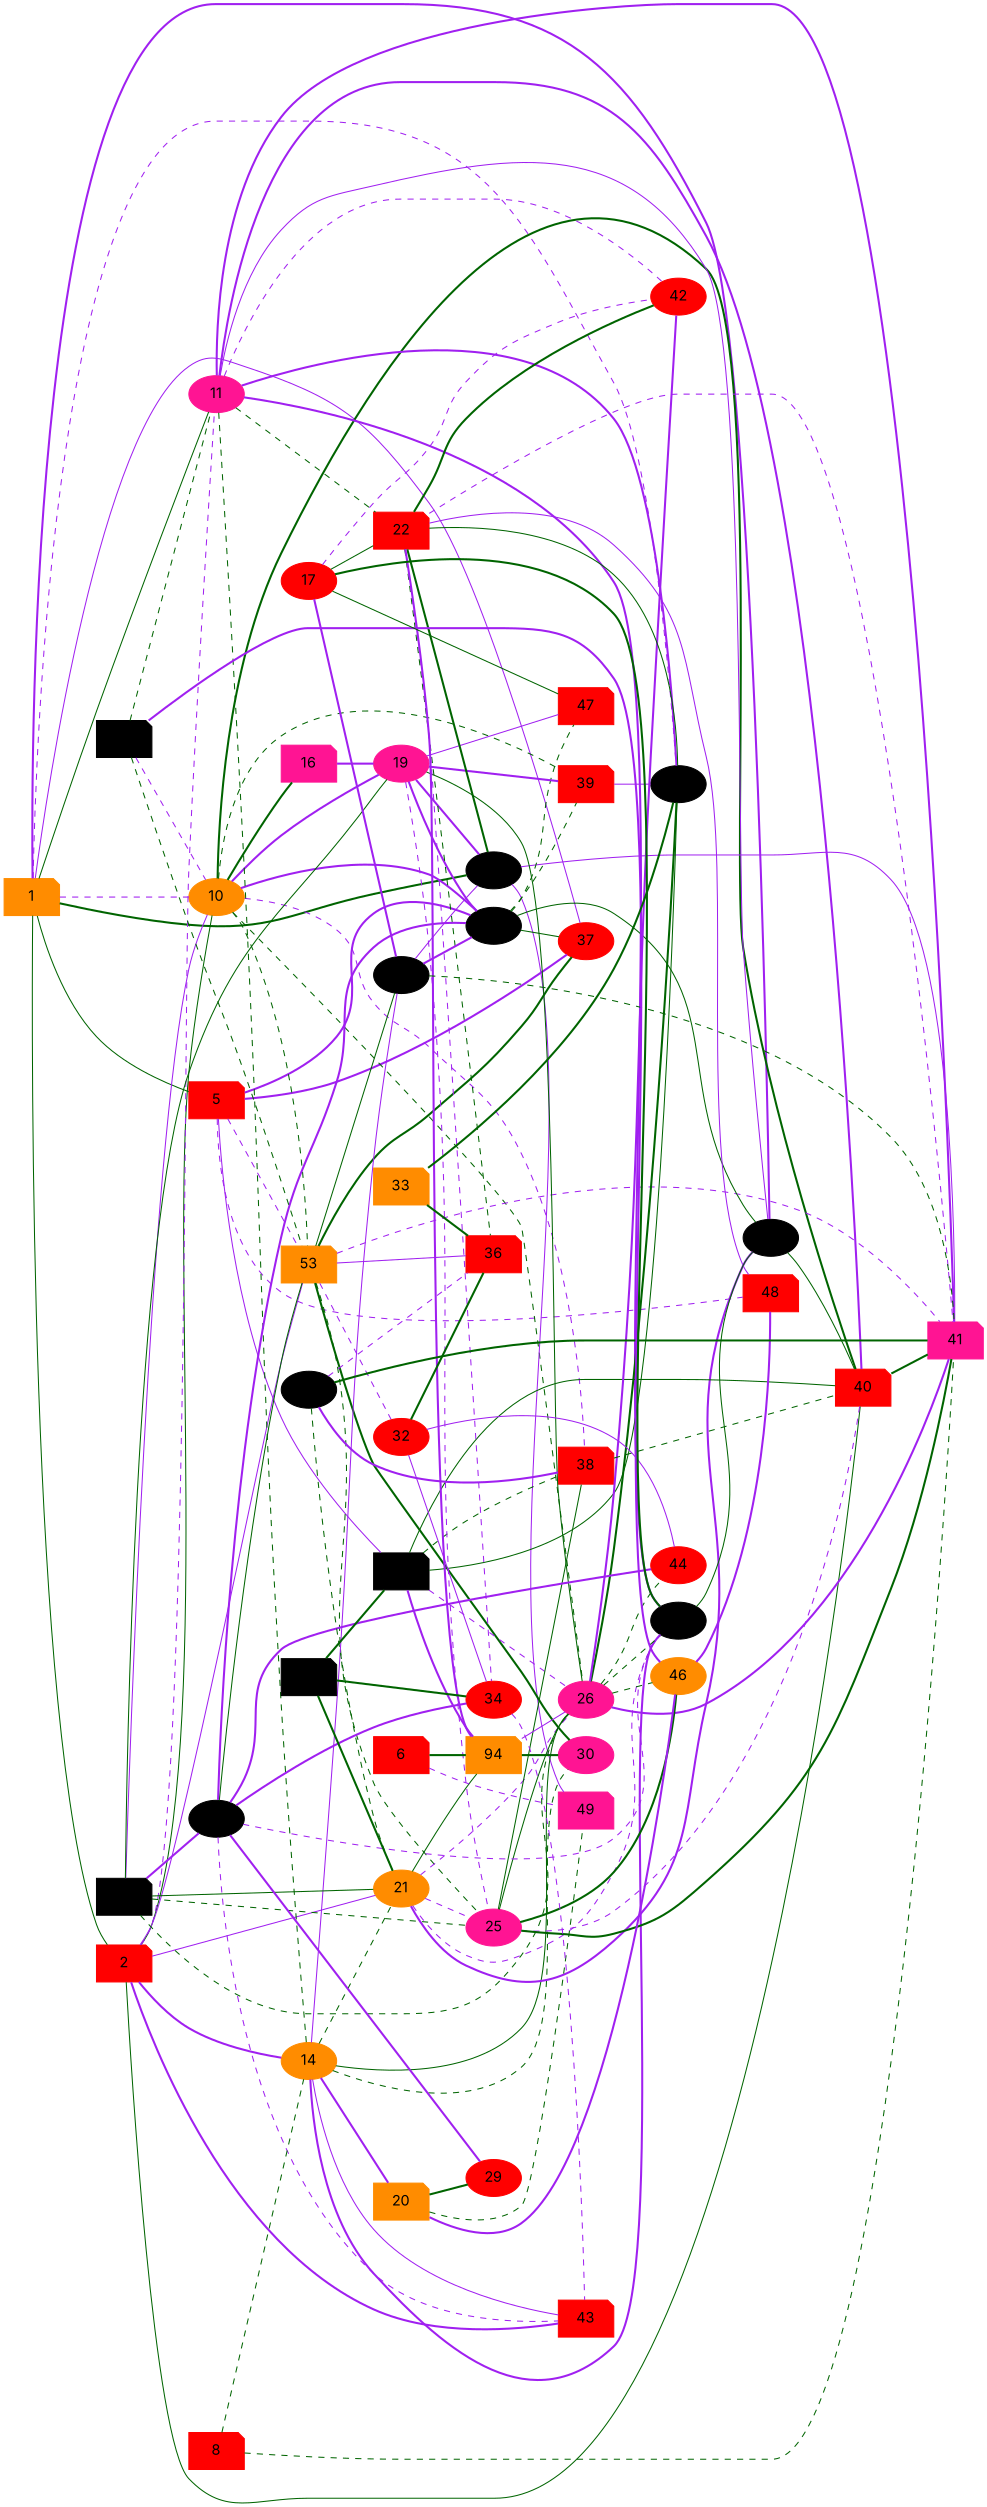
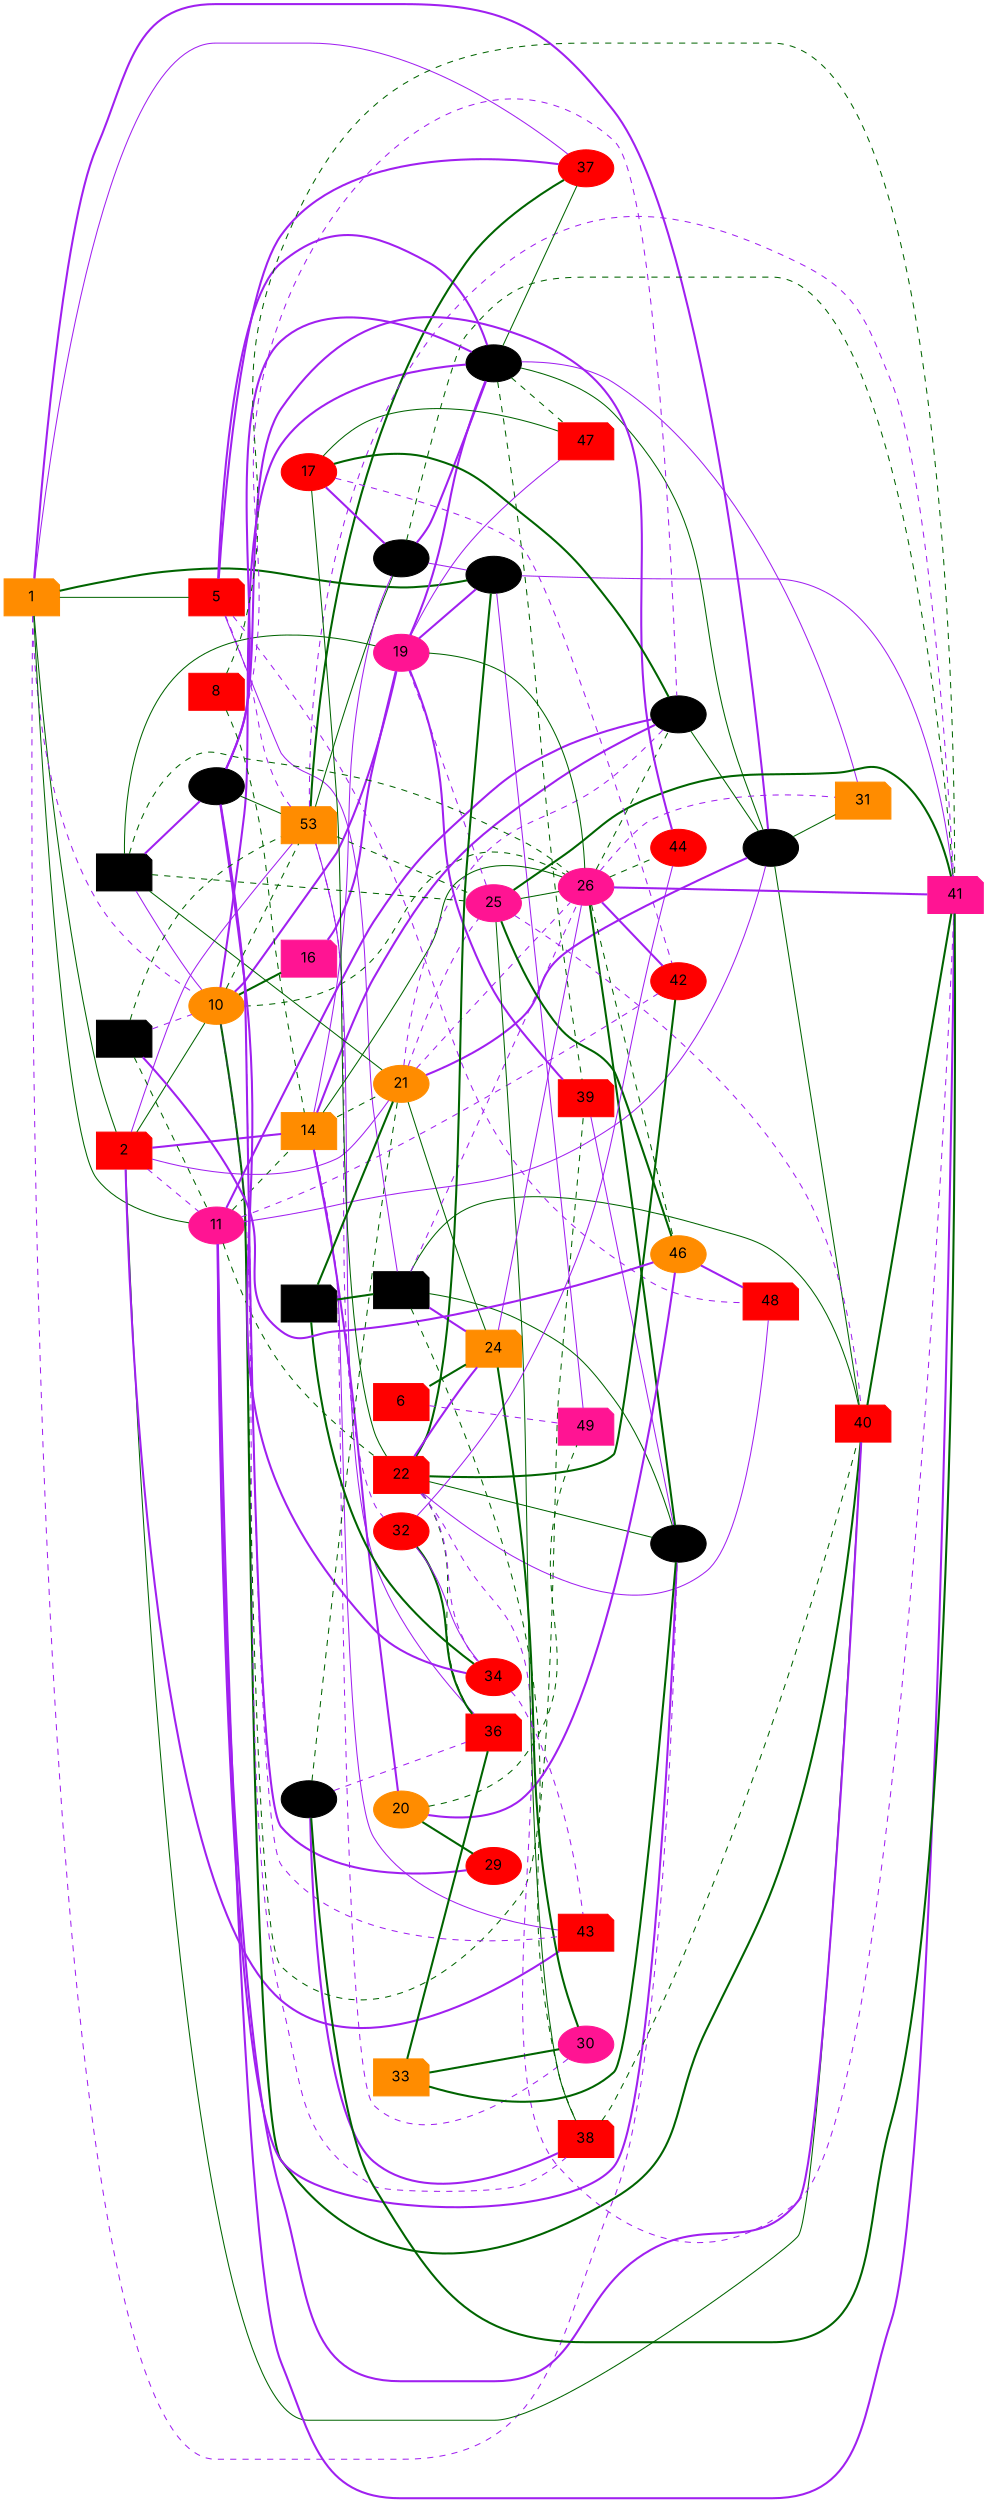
none -> (863, 801)
(408, 1514) -> (494, 2061)
(494, 1755) -> (494, 1349)
(543, 2017) -> (346, 1735)
(309, 2061) -> (309, 1131)
(401, 2202) -> (401, 1810)
